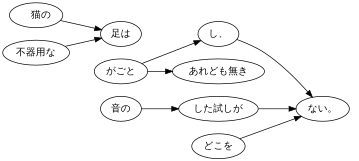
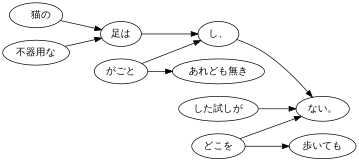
none -> (166, 34)
(121, 109) -> none
none -> (323, 146)
